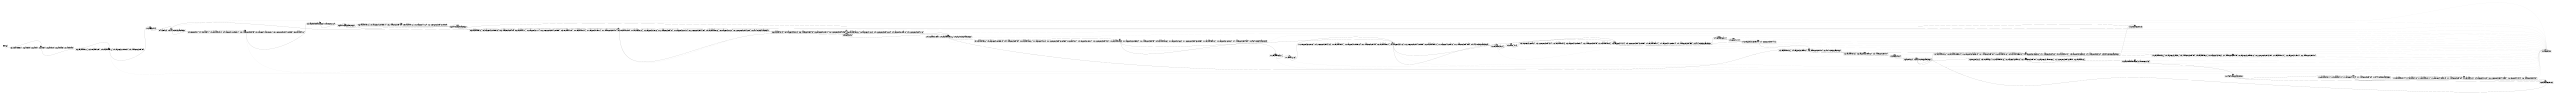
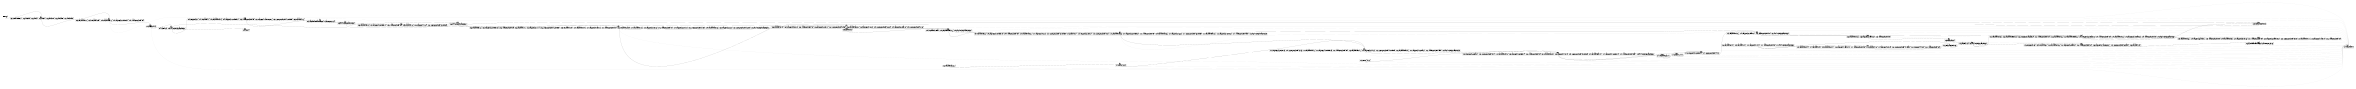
none -> (246, 30)
(1498, 46) -> none
(1198, 49) -> none
(2234, 76) -> none
